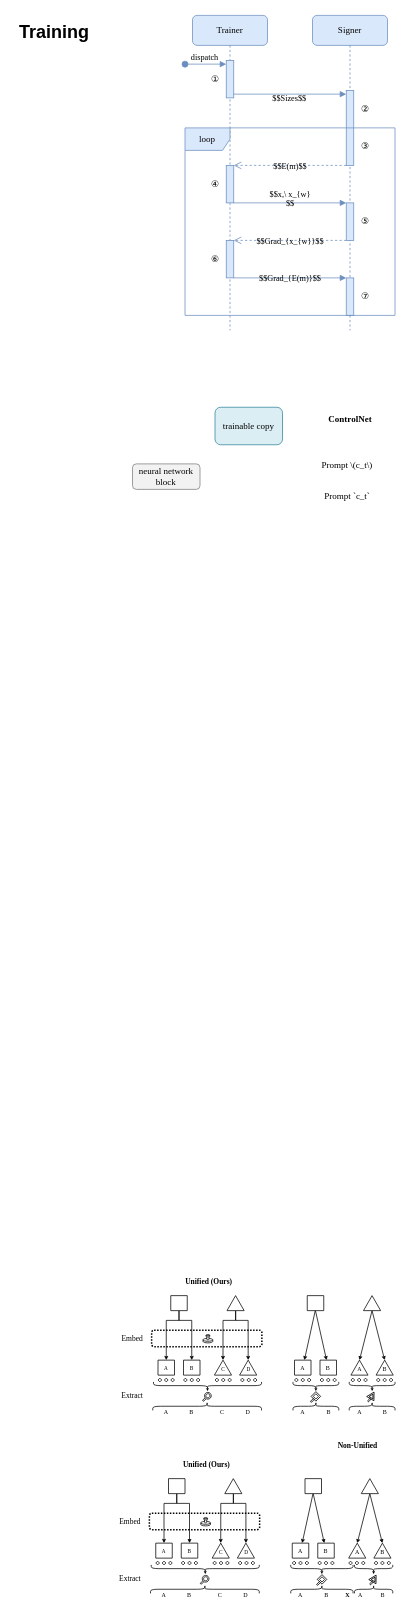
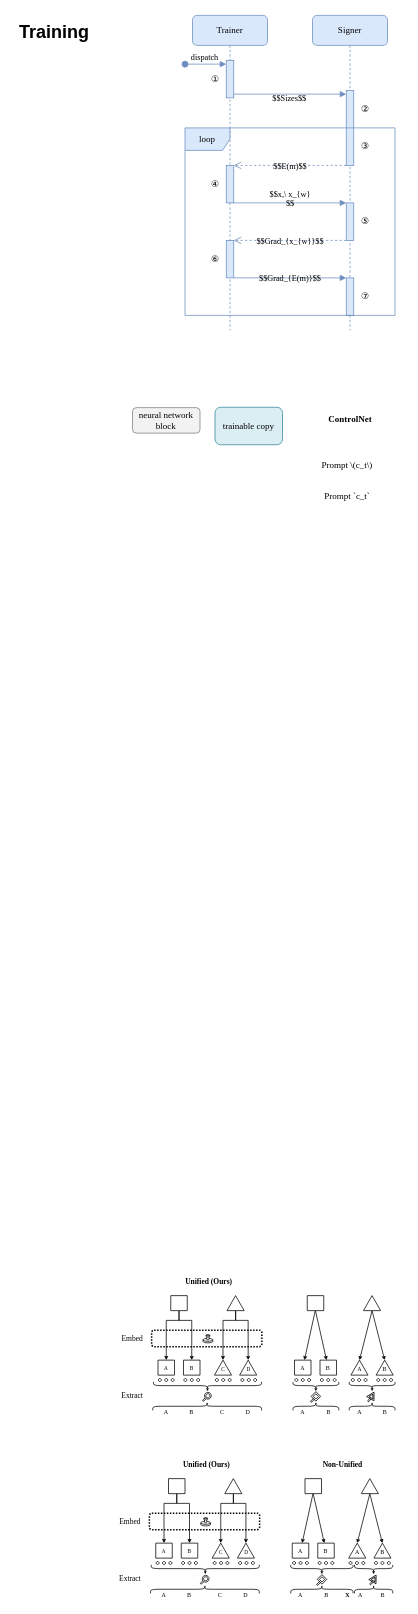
(166, 477) -> (166, 420)
(358, 1446) -> (343, 1464)
